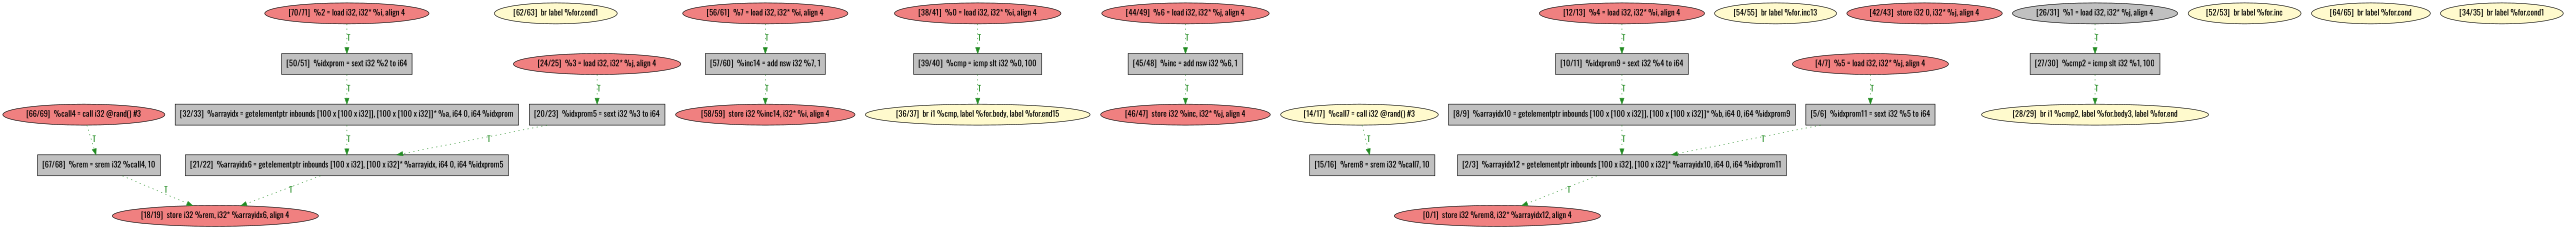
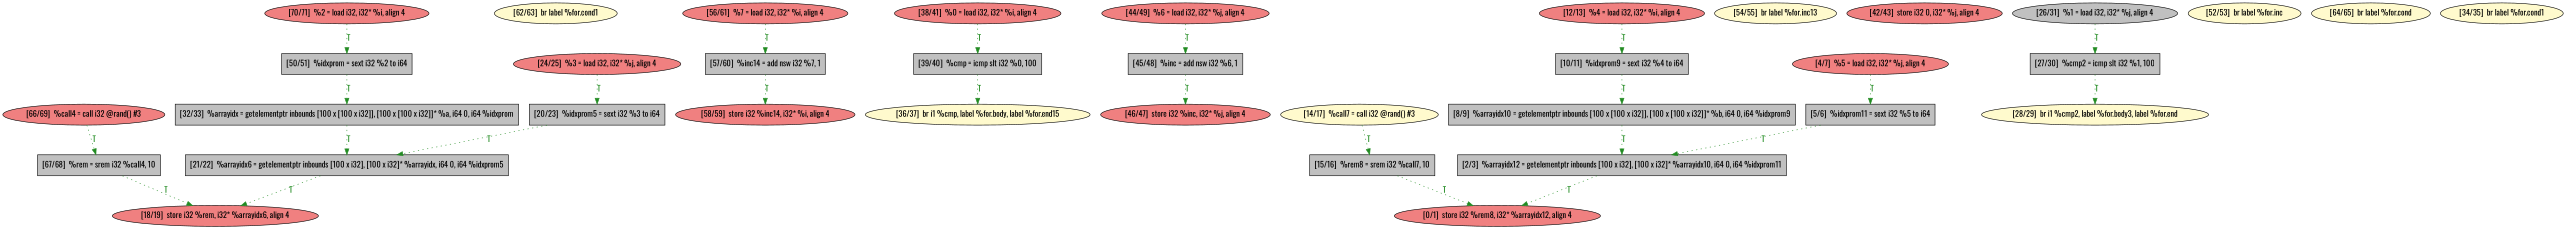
none -> (1432, 190)
